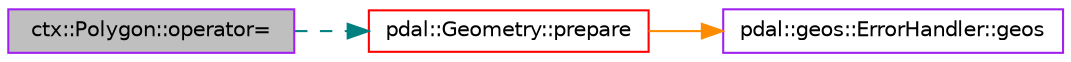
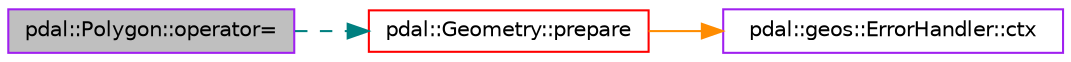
(151, 31) -> (151, 31)
(893, 31) -> (893, 31)
